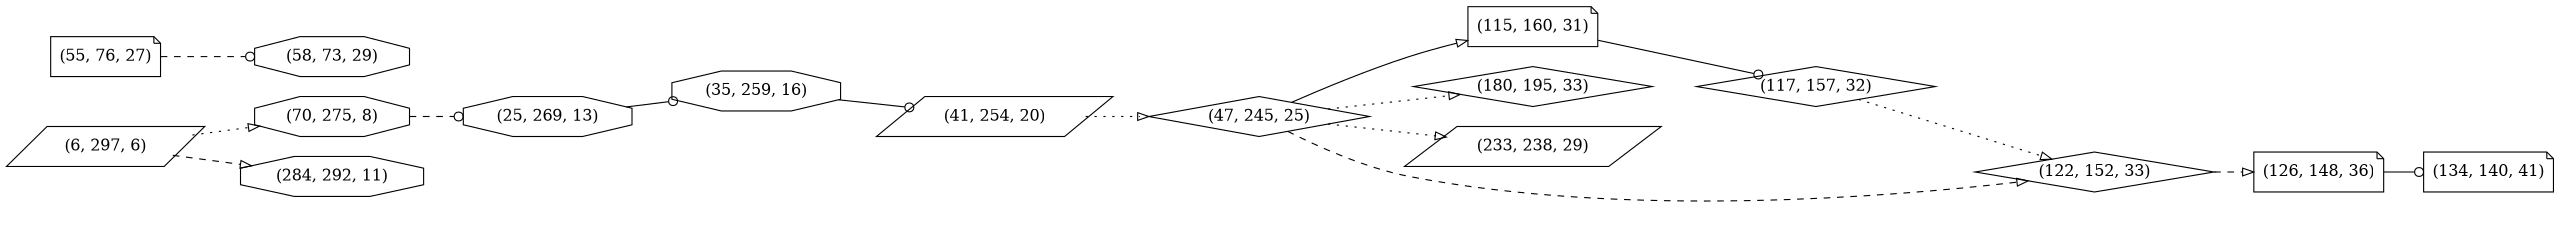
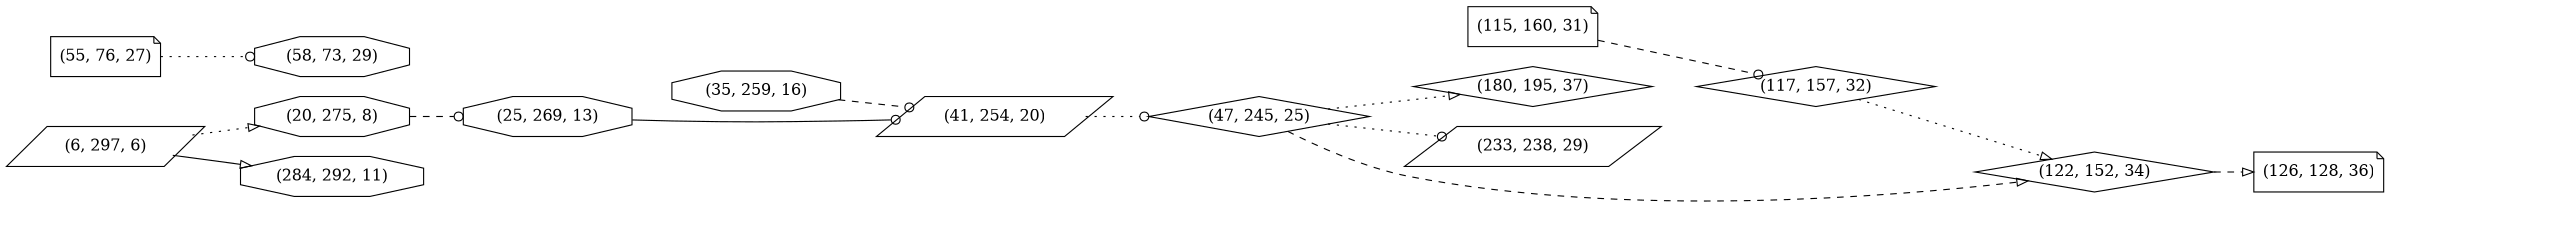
(203, 57) -> (203, 57)
(1676, 57) -> (1676, 57)
(1373, 69) -> none
(1533, 87) -> (1533, 87)
(872, 103) -> (872, 103)
(647, 104) -> (762, 122)
(332, 117) -> (332, 117)
(1113, 117) -> (1113, 117)
(1383, 130) -> (1383, 130)
(206, 160) -> (206, 160)
(2094, 172) -> (2094, 172)
(2319, 172) -> (2319, 172)
(2489, 172) -> none
